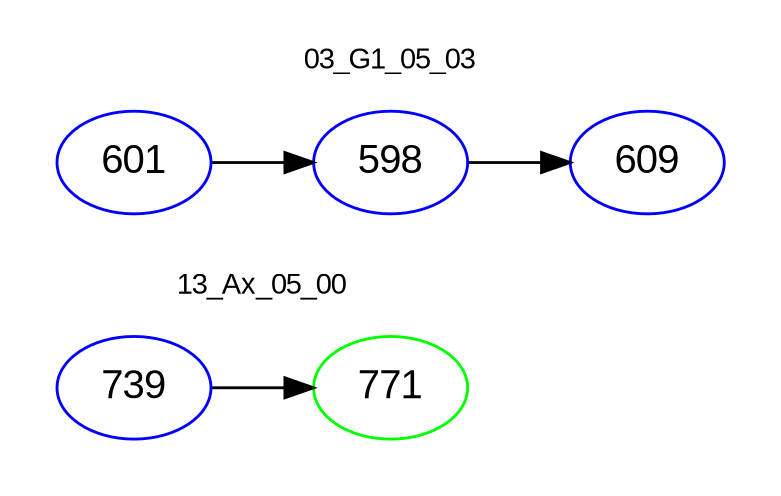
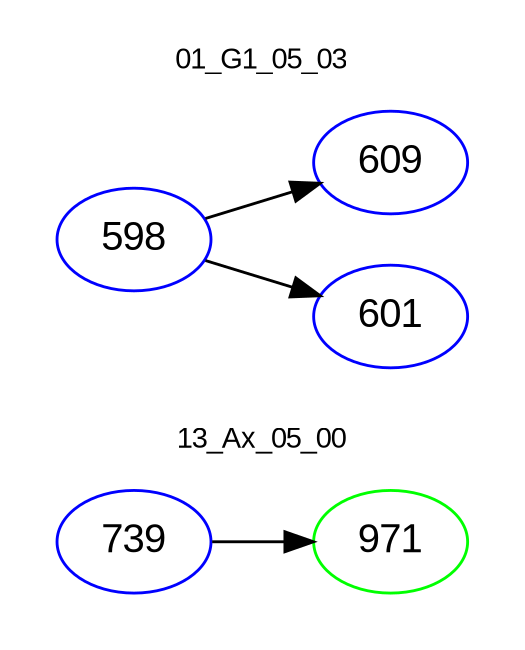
(391, 61) -> (262, 61)
(248, 163) -> (249, 274)
(391, 388) -> (391, 542)
